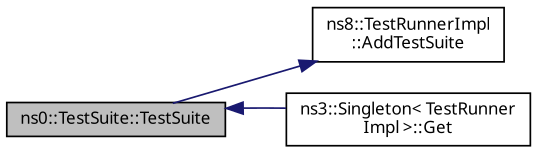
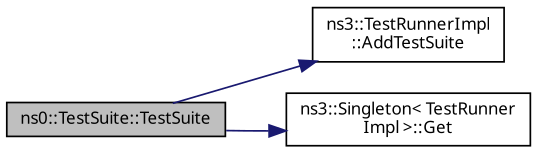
(408, 35) -> (408, 35)
(265, 108) -> (247, 131)
